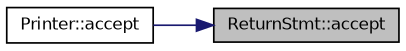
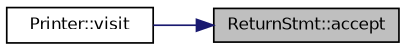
(80, 25) -> (80, 25)
